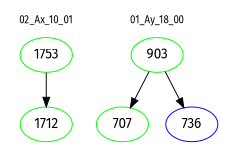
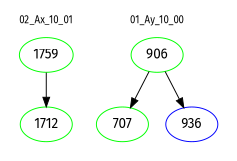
(157, 21) -> (157, 21)
(46, 55) -> (46, 55)
(157, 55) -> (157, 55)
(192, 124) -> (192, 124)
